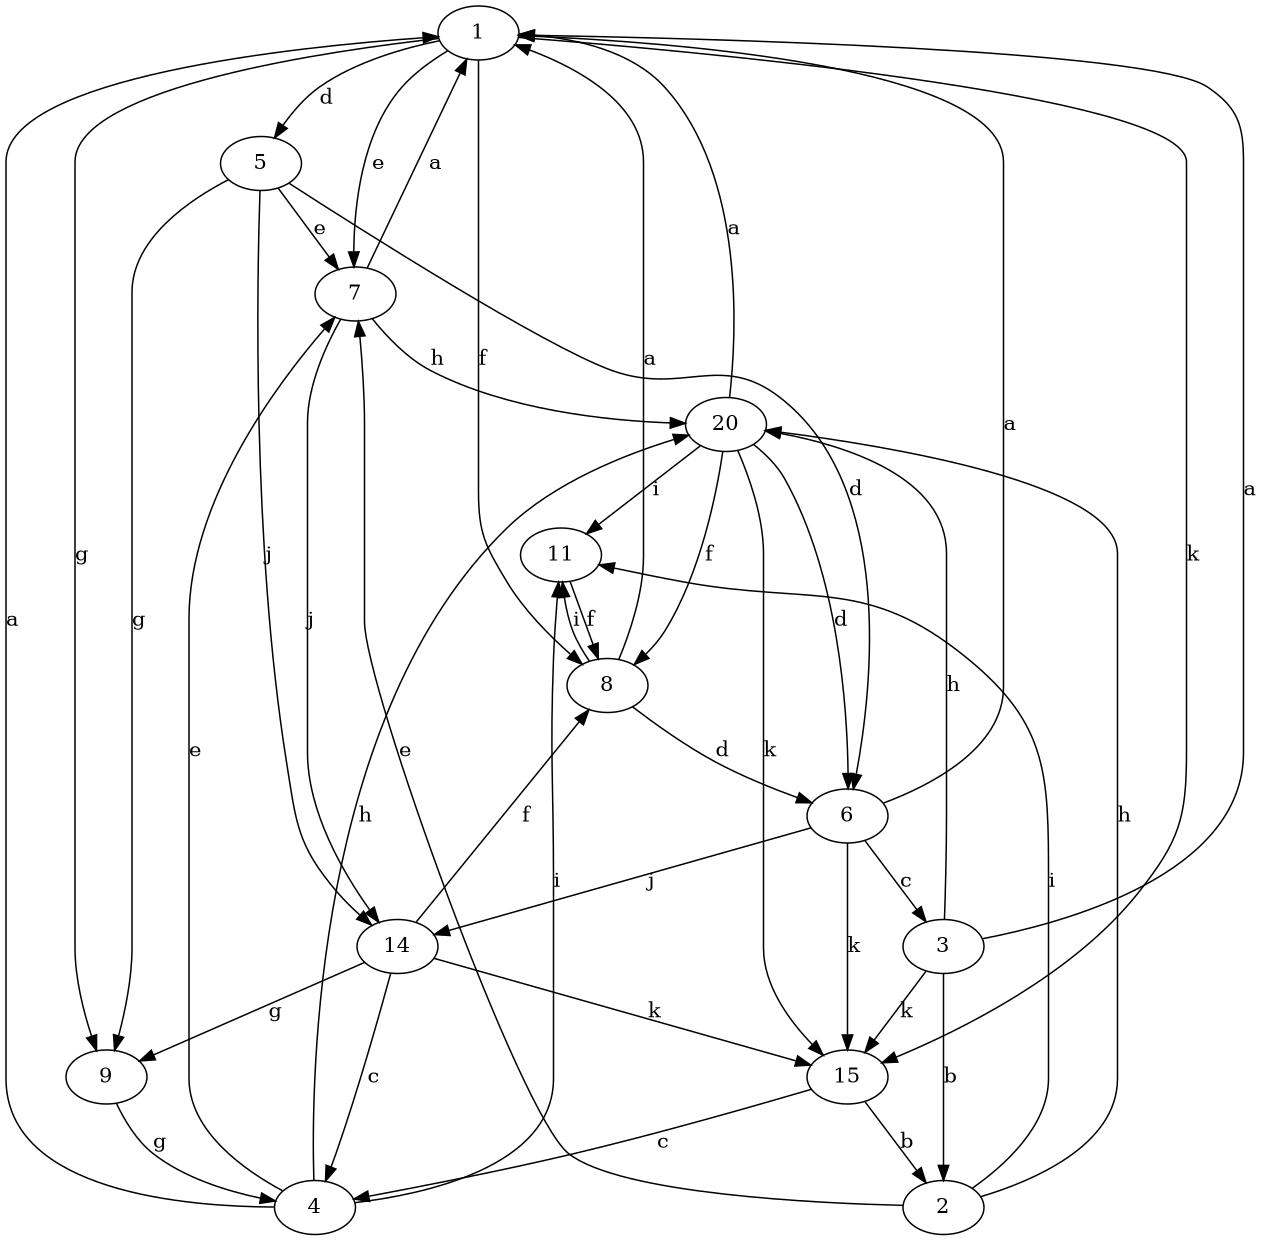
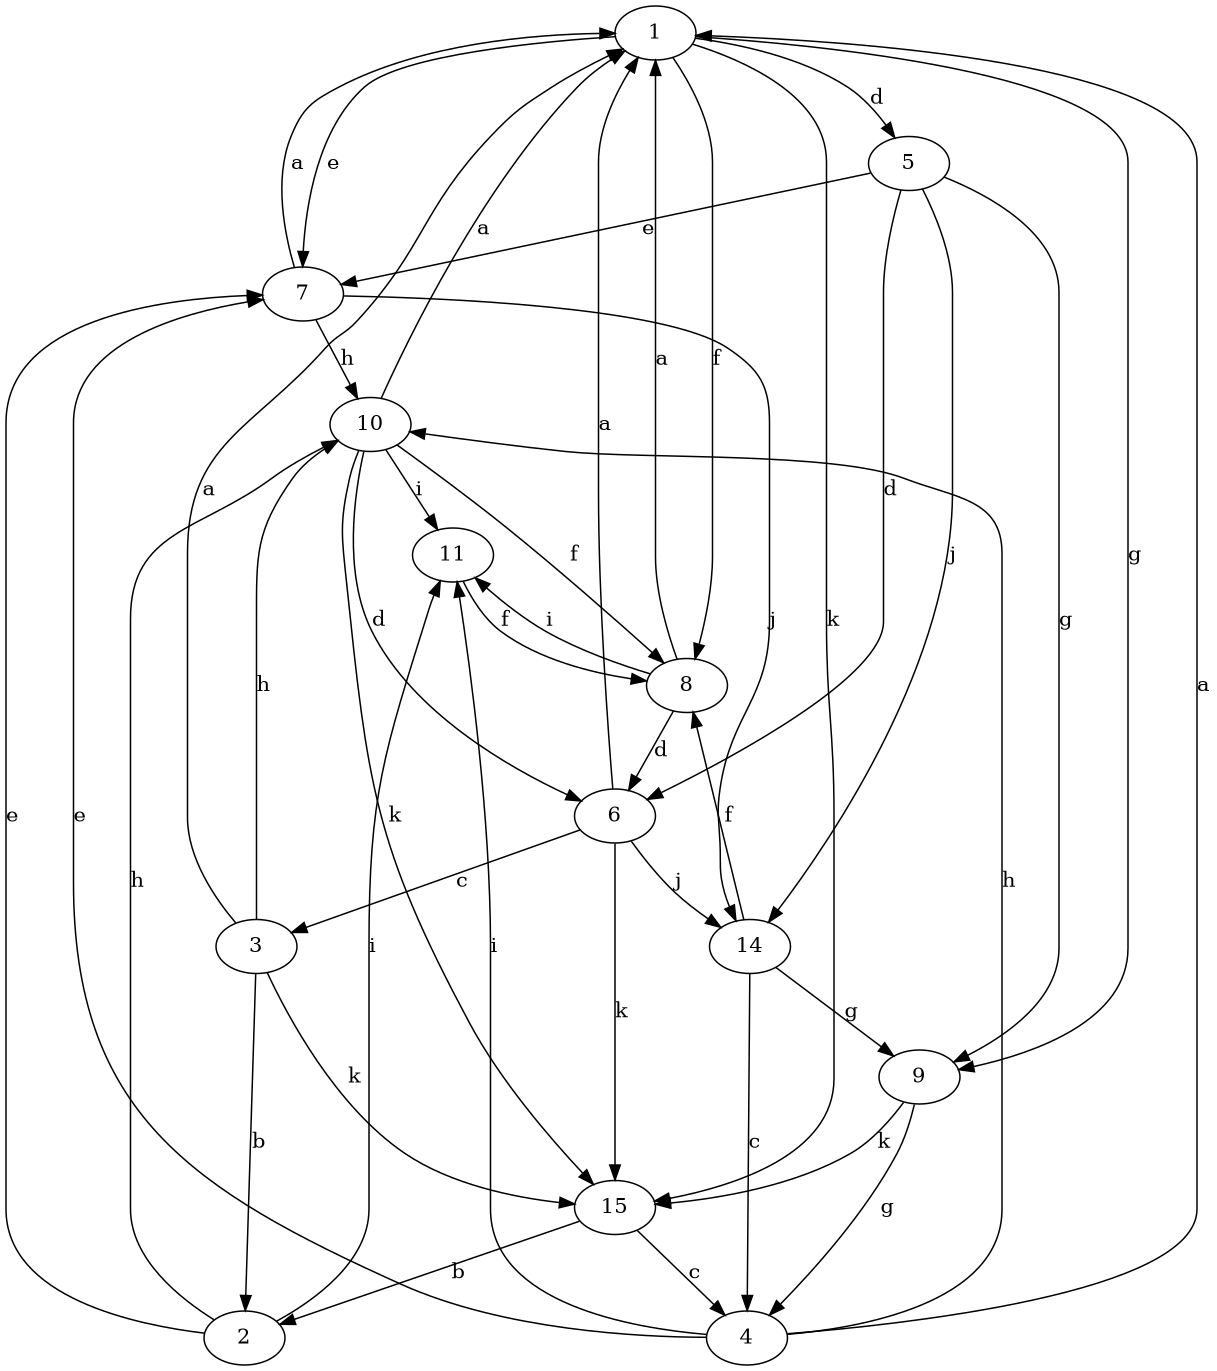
(726, 424) -> (370, 424)
(615, 1010) -> (799, 1177)
